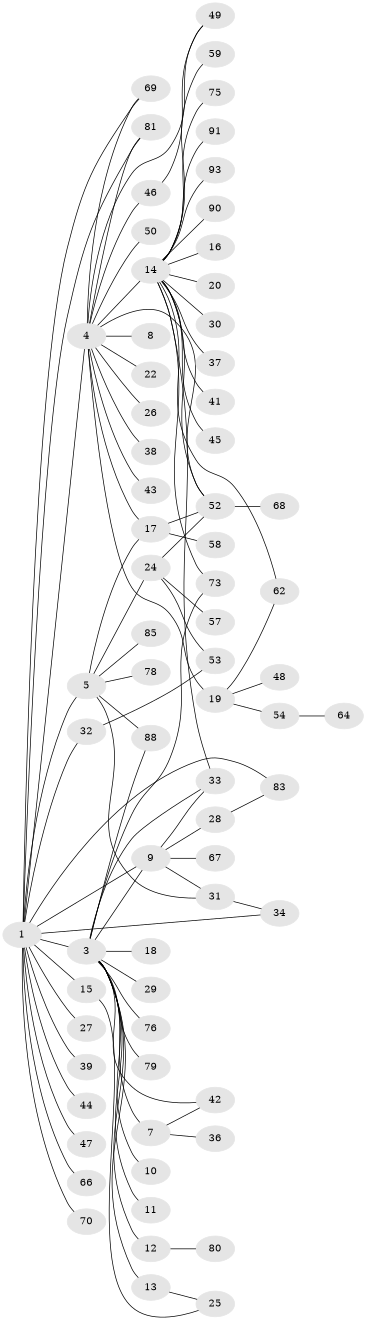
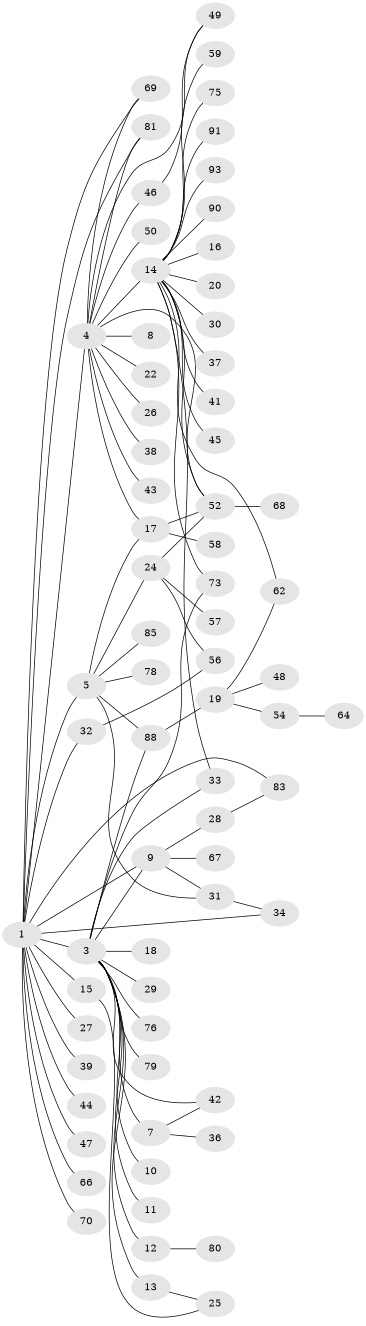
(113, 534) -> (185, 718)
(215, 661) -> (215, 661)
(182, 819) -> none
